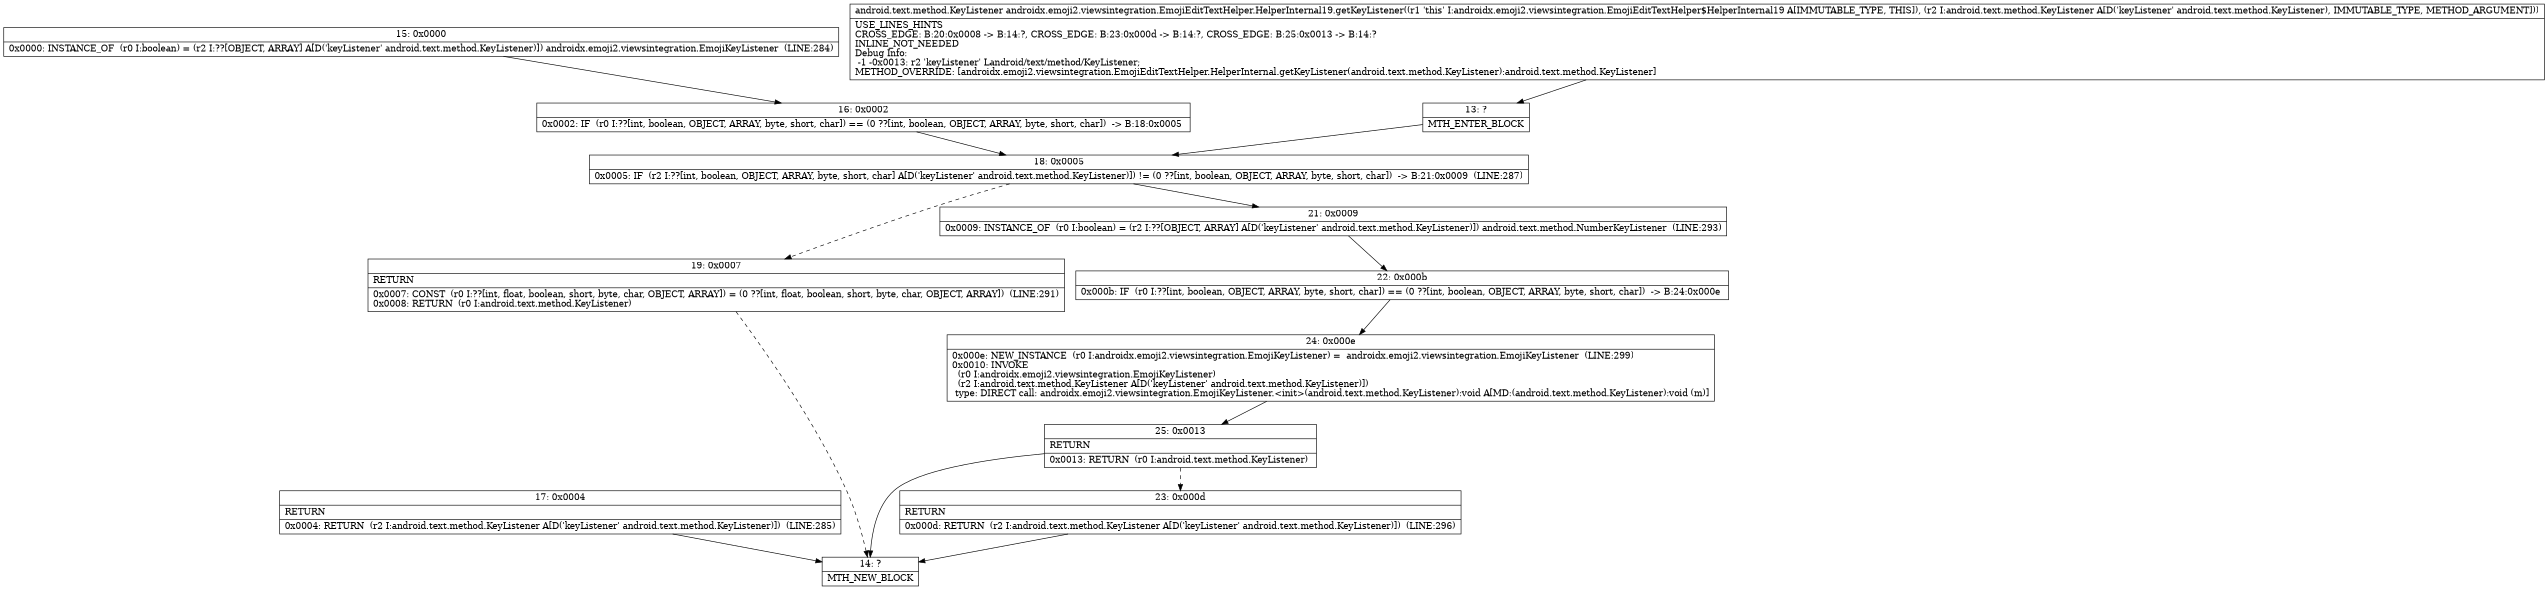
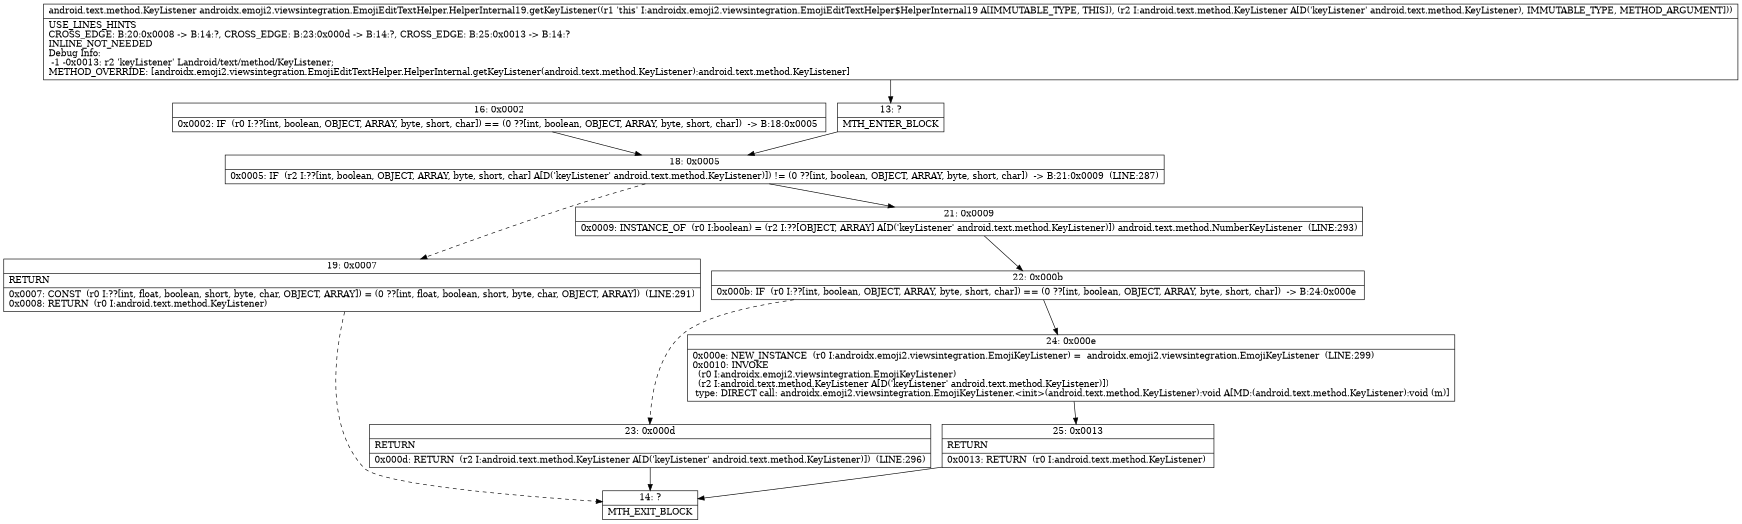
(421, 42) -> none
(1180, 476) -> (693, 327)
(560, 512) -> none
(870, 578) -> (650, 512)
